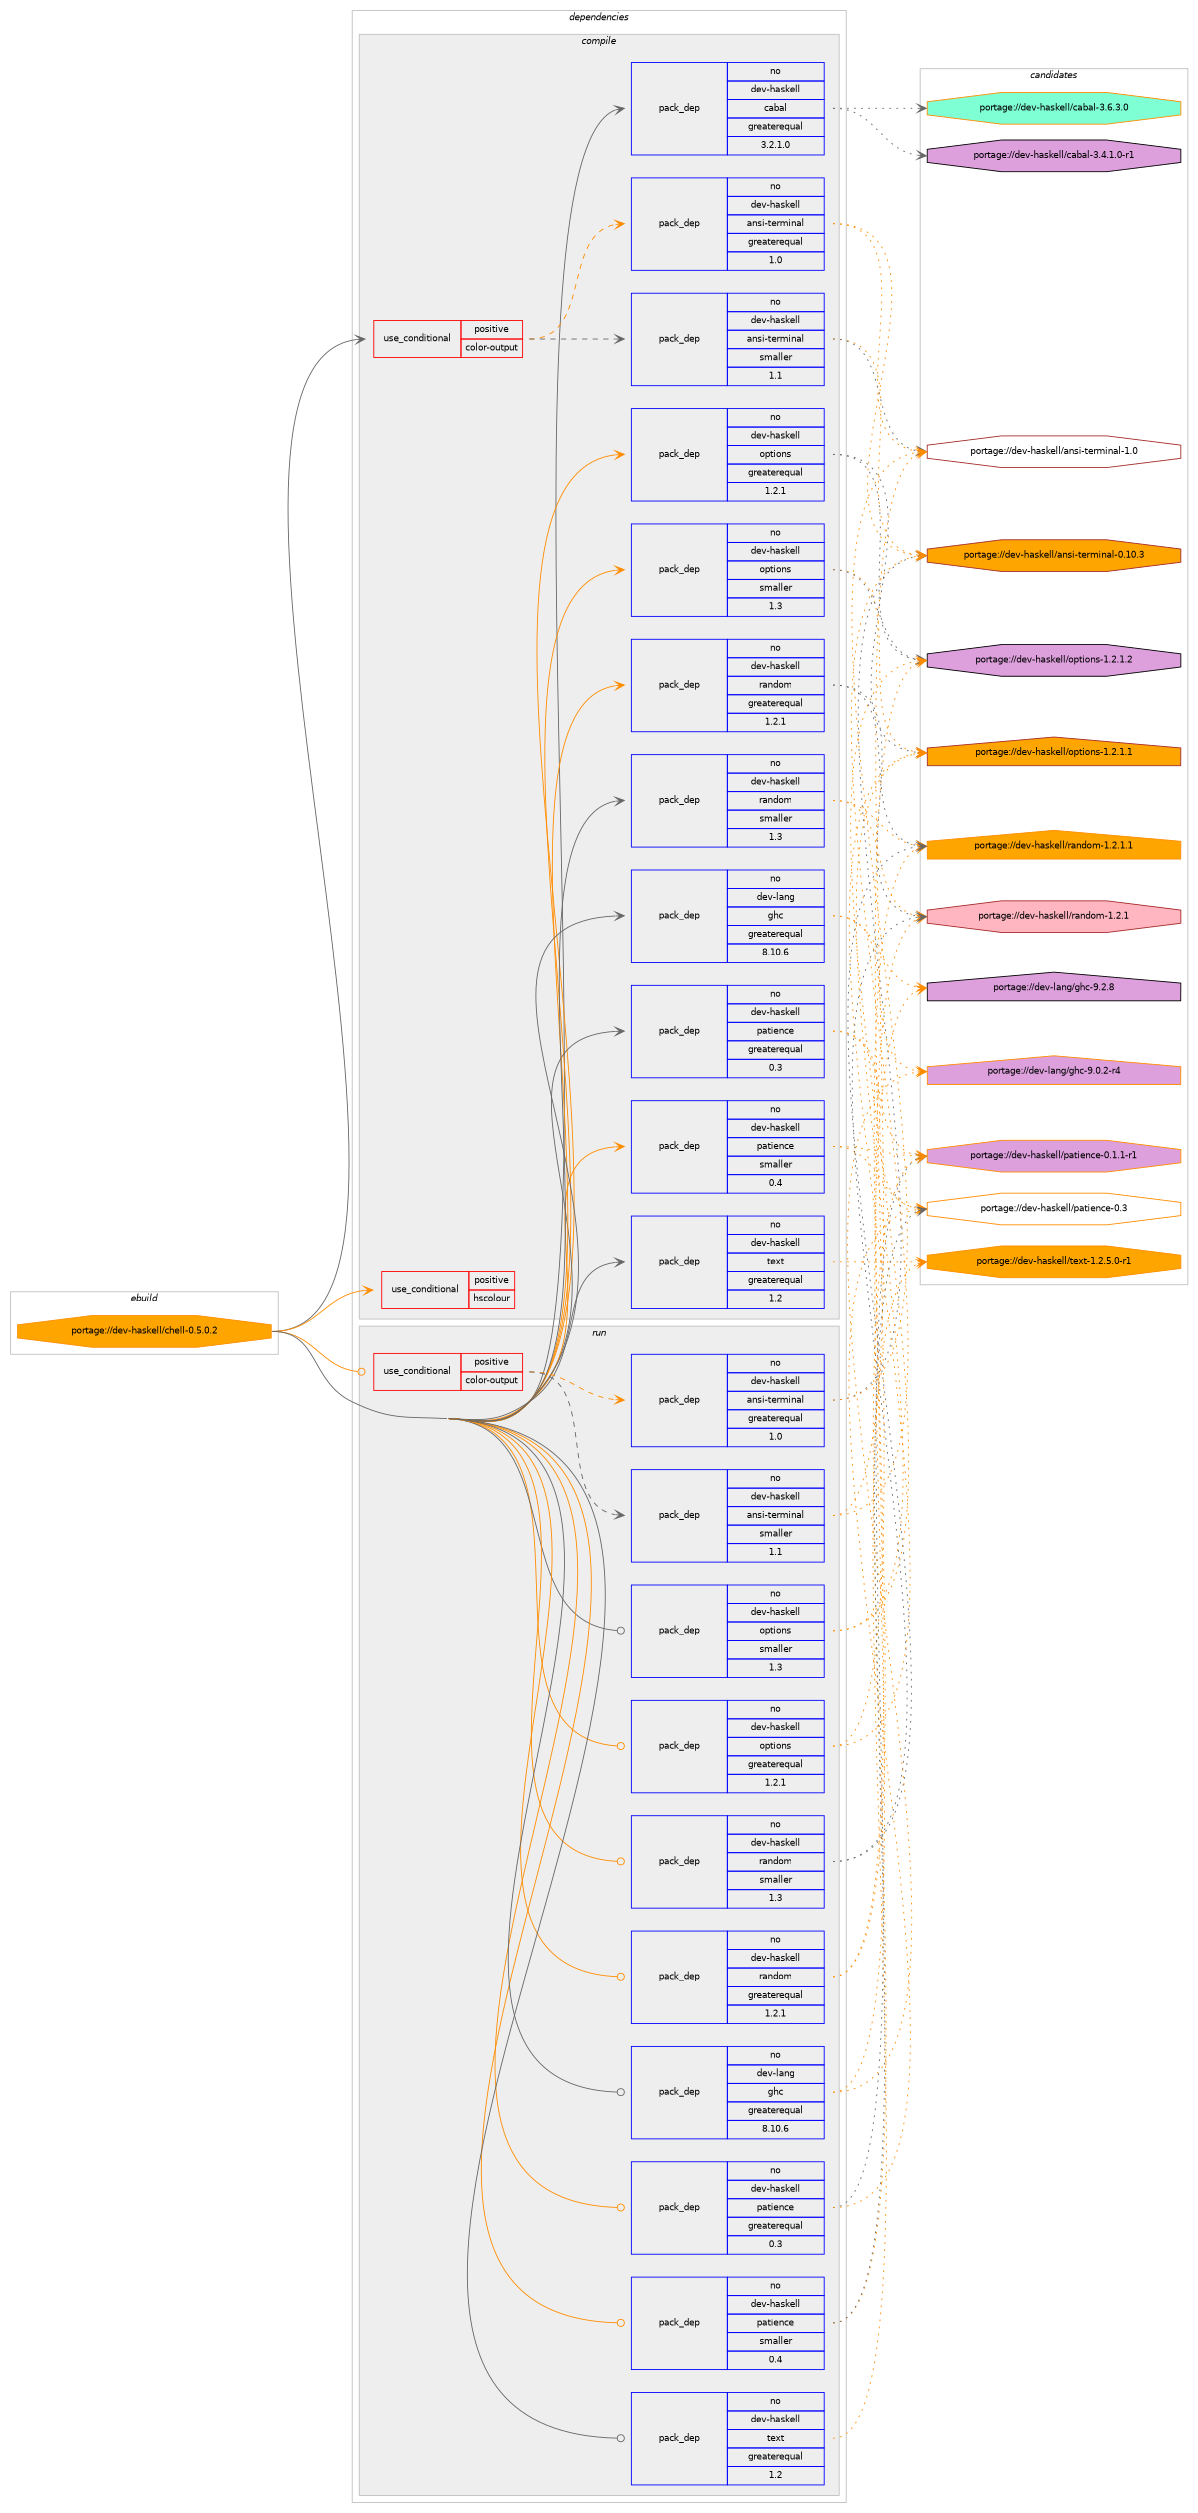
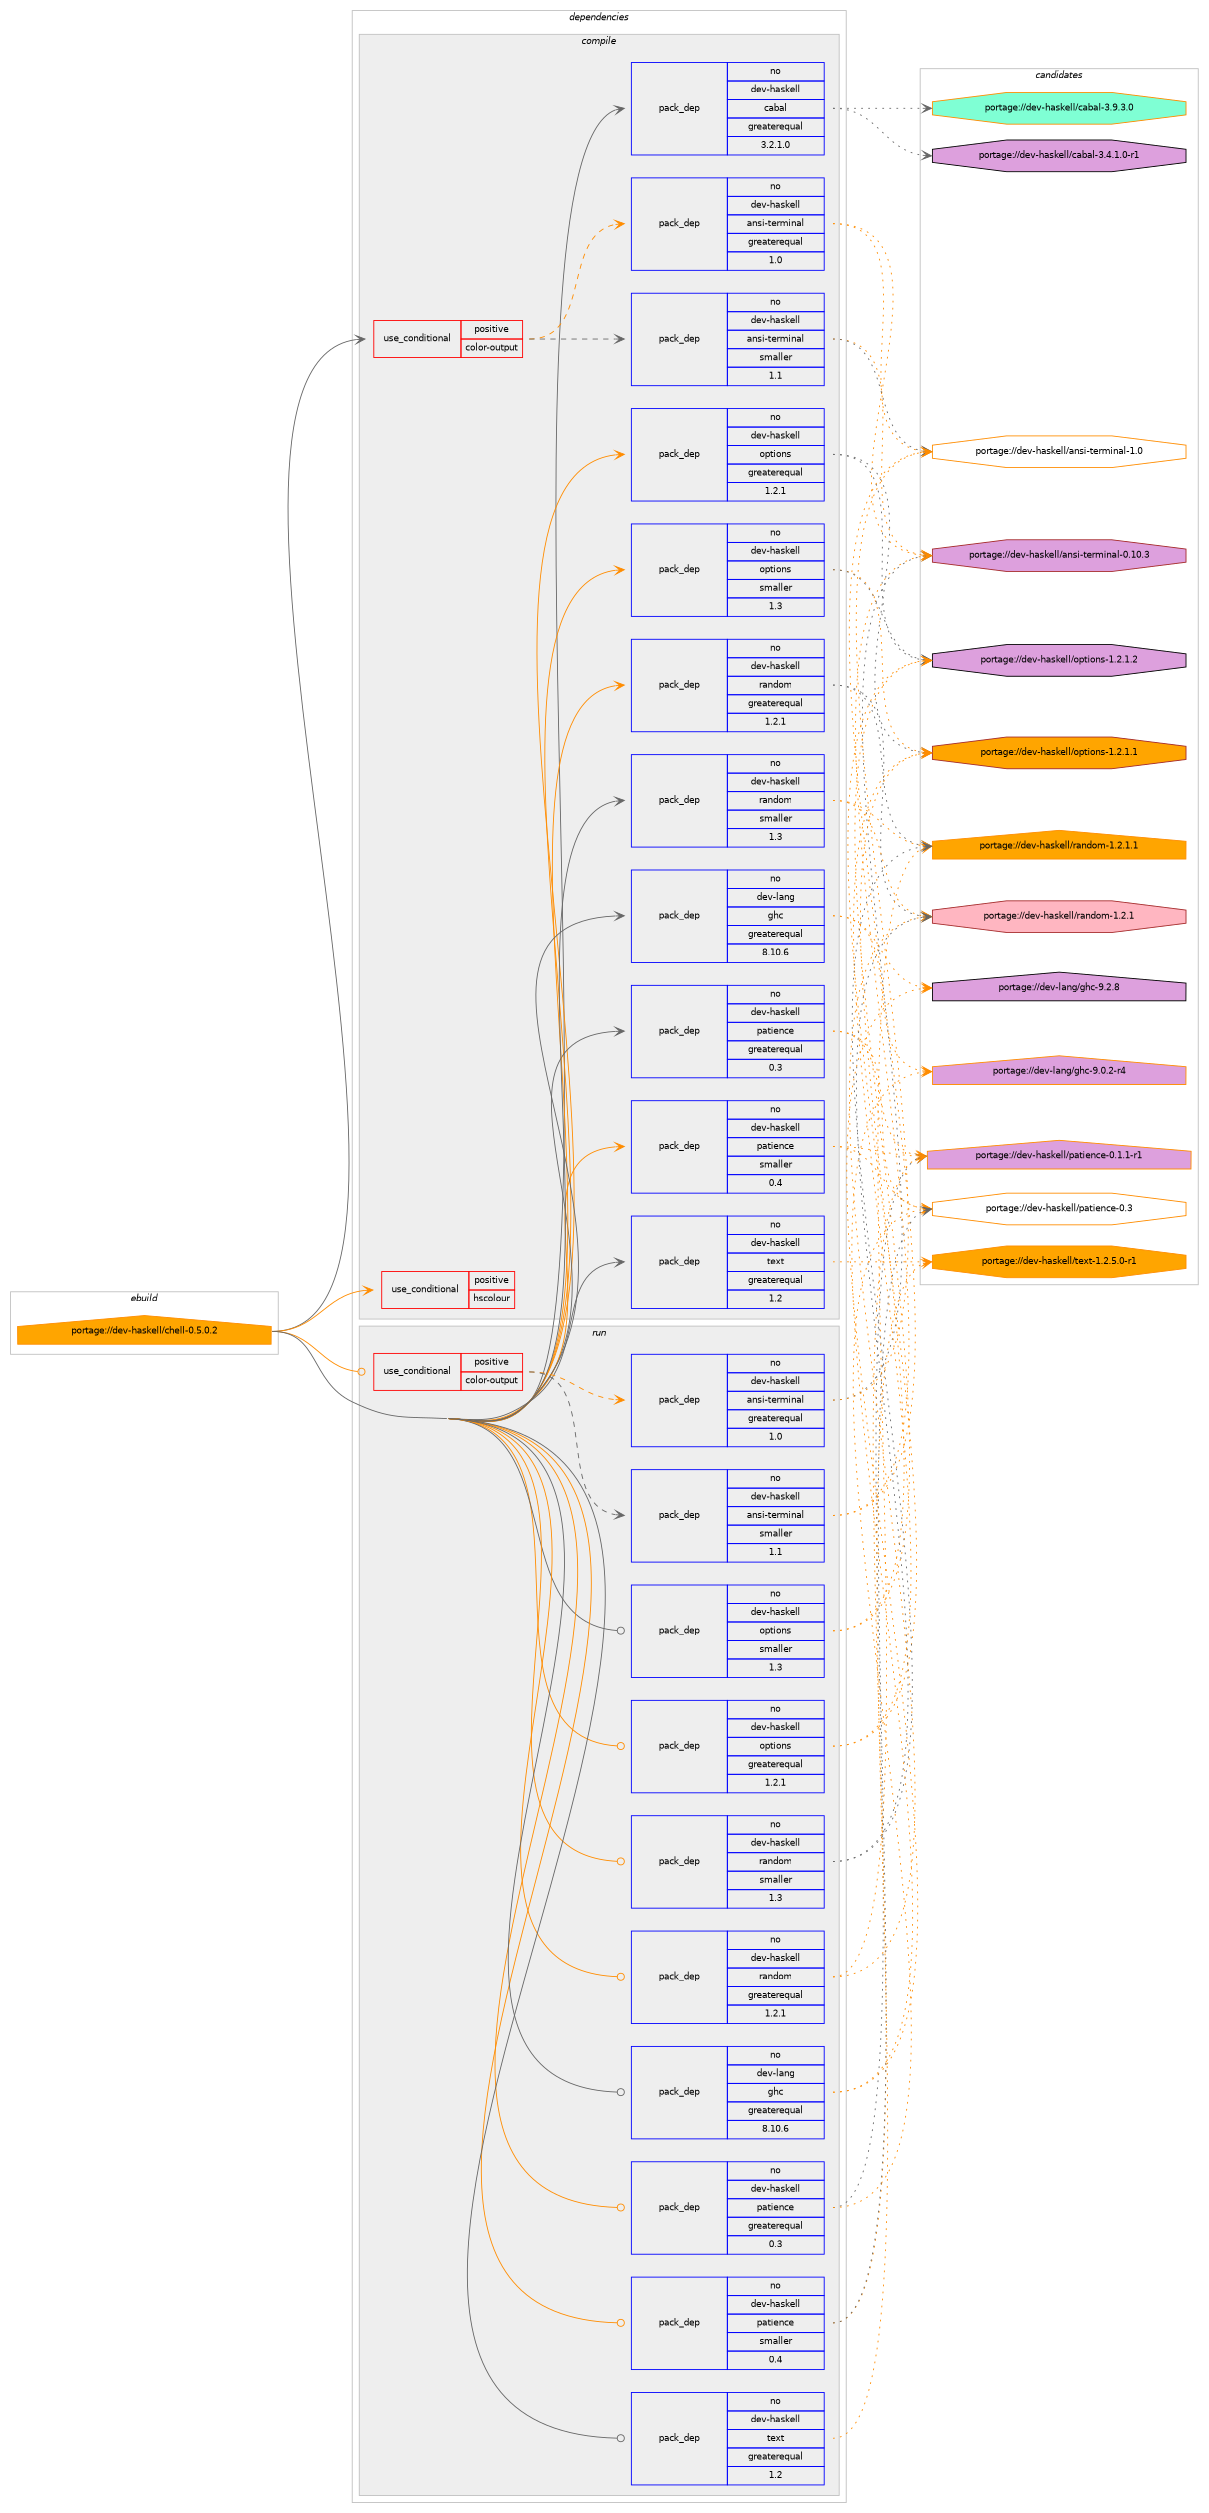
(1054, 108) -> (1059, 108)
(1054, 452) -> (1059, 452)
(1054, 556) -> (1059, 556)
(1054, 753) -> (1059, 753)
(1054, 1156) -> (1059, 1156)
(144, 1331) -> (144, 1331)
